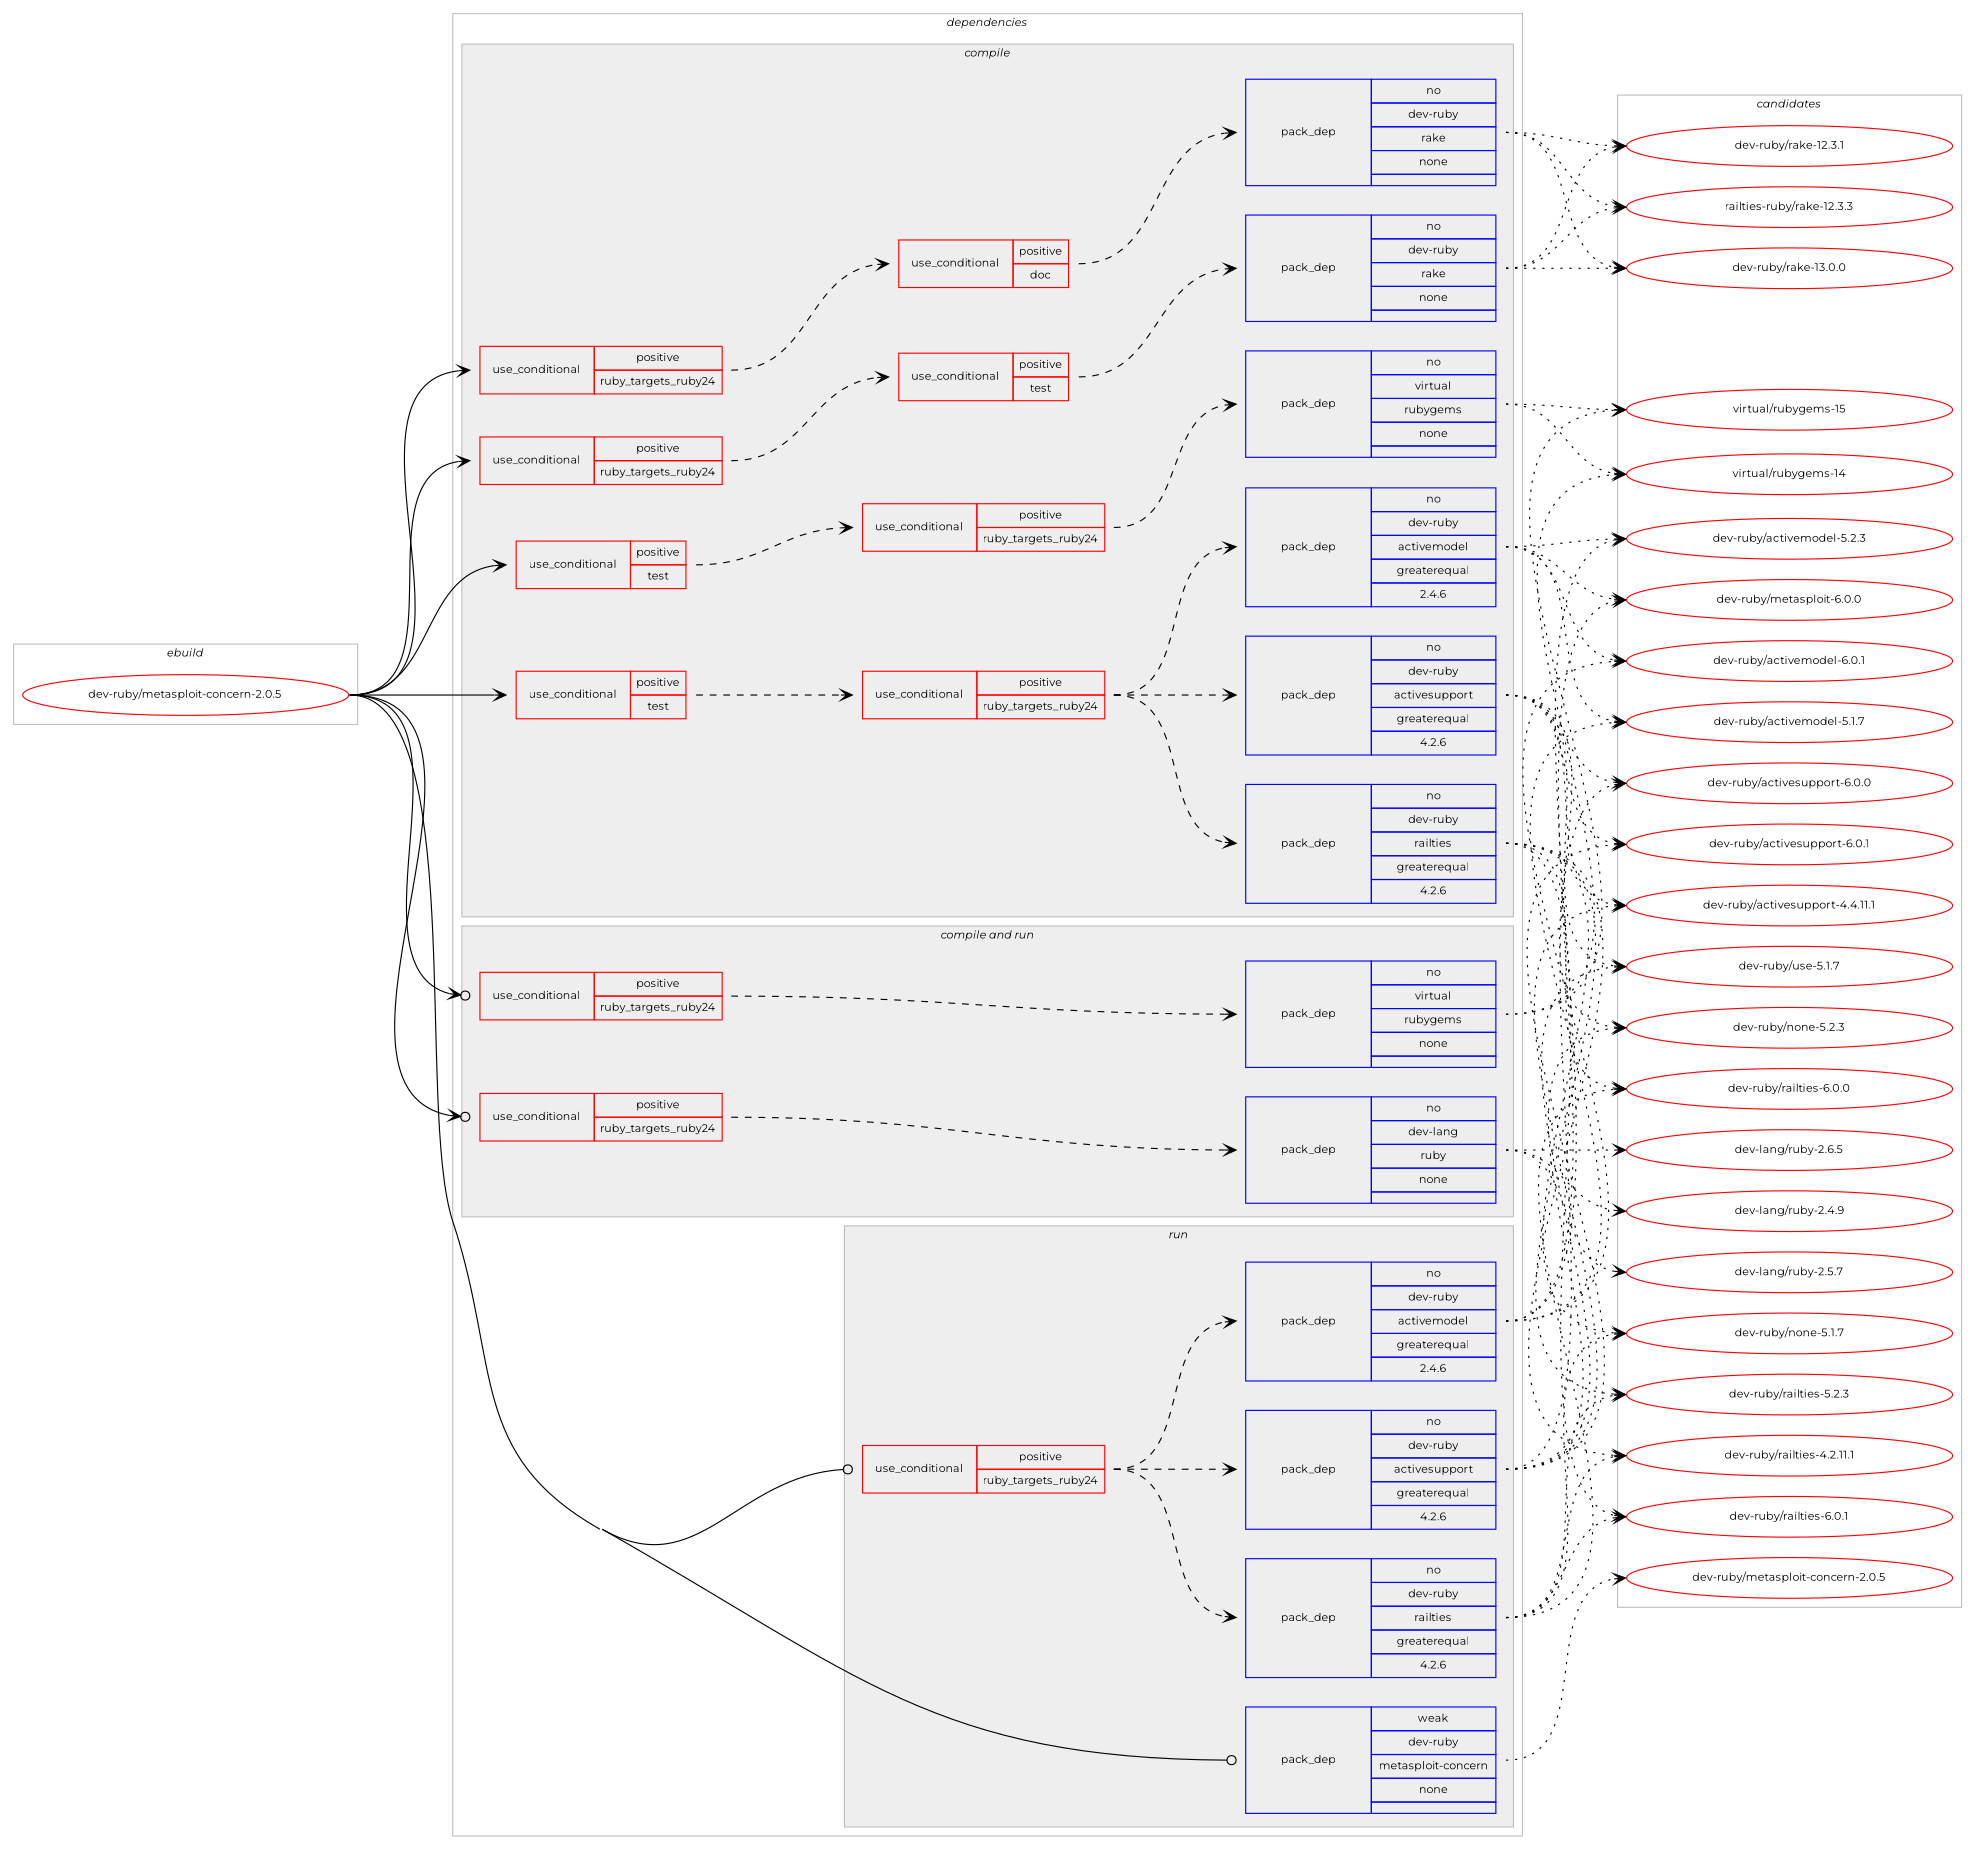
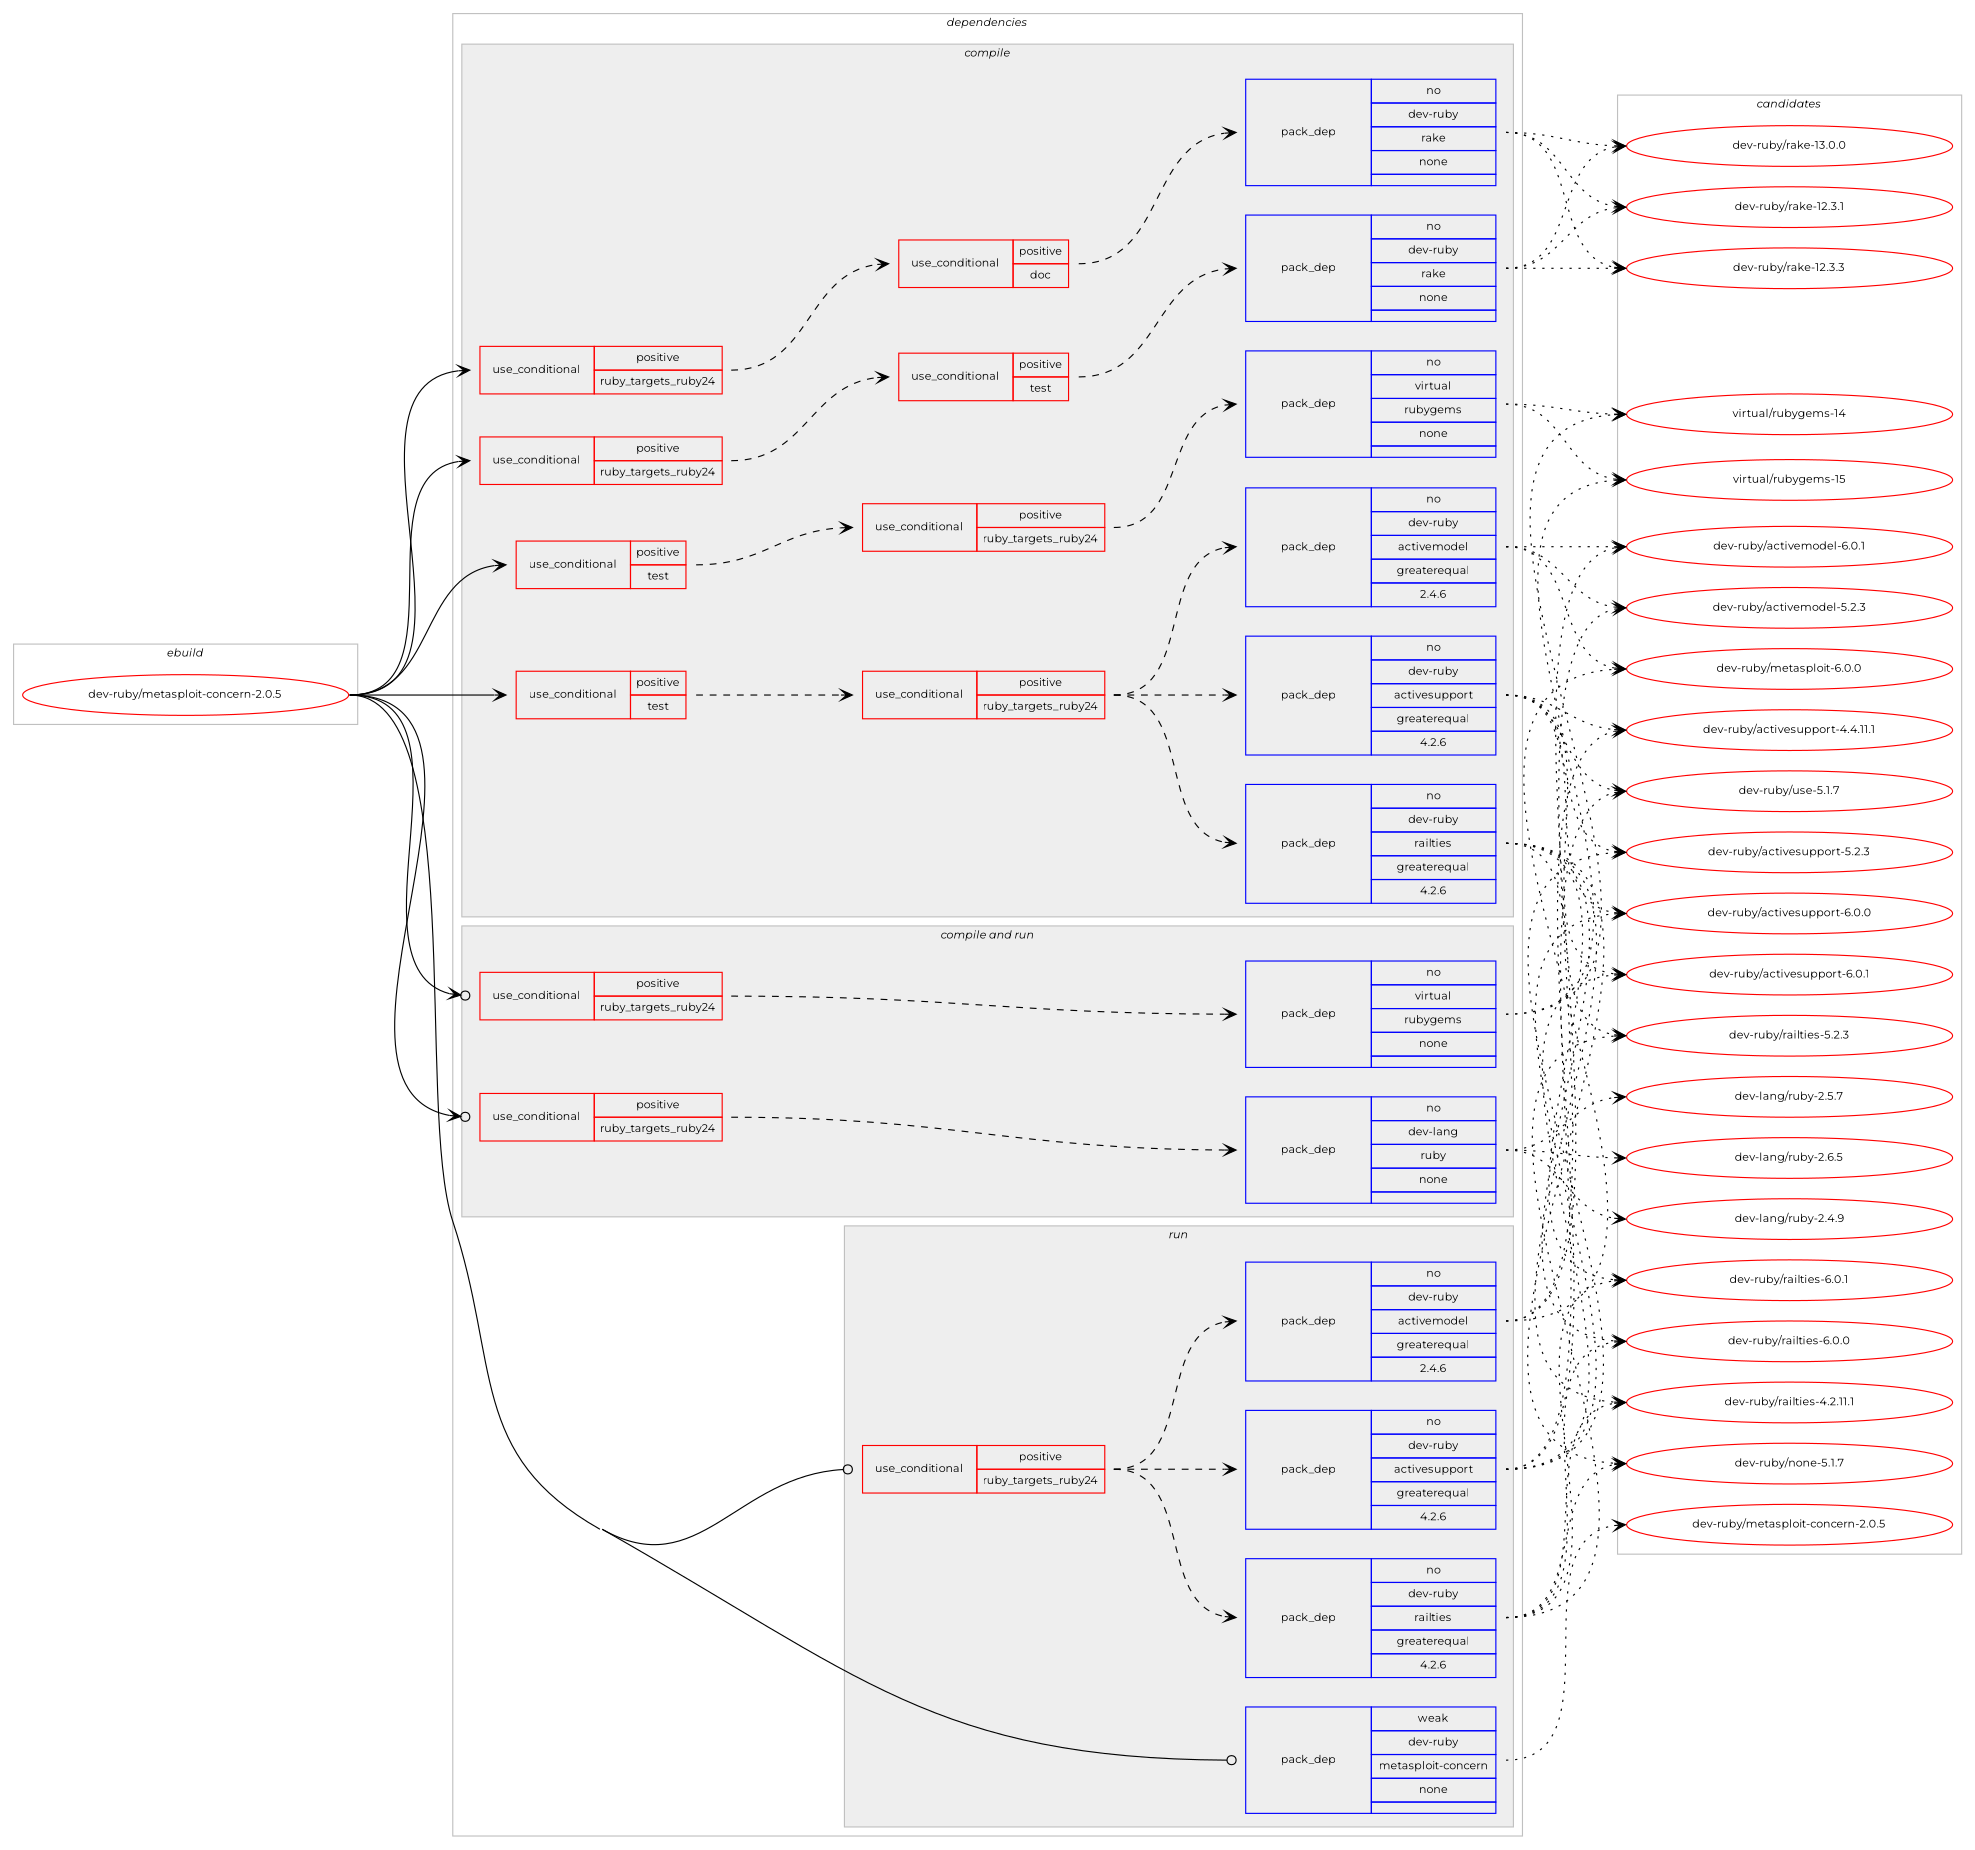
(1790, 207) -> (1790, 268)
(1790, 722) -> none
(1790, 1028) -> (1790, 852)
